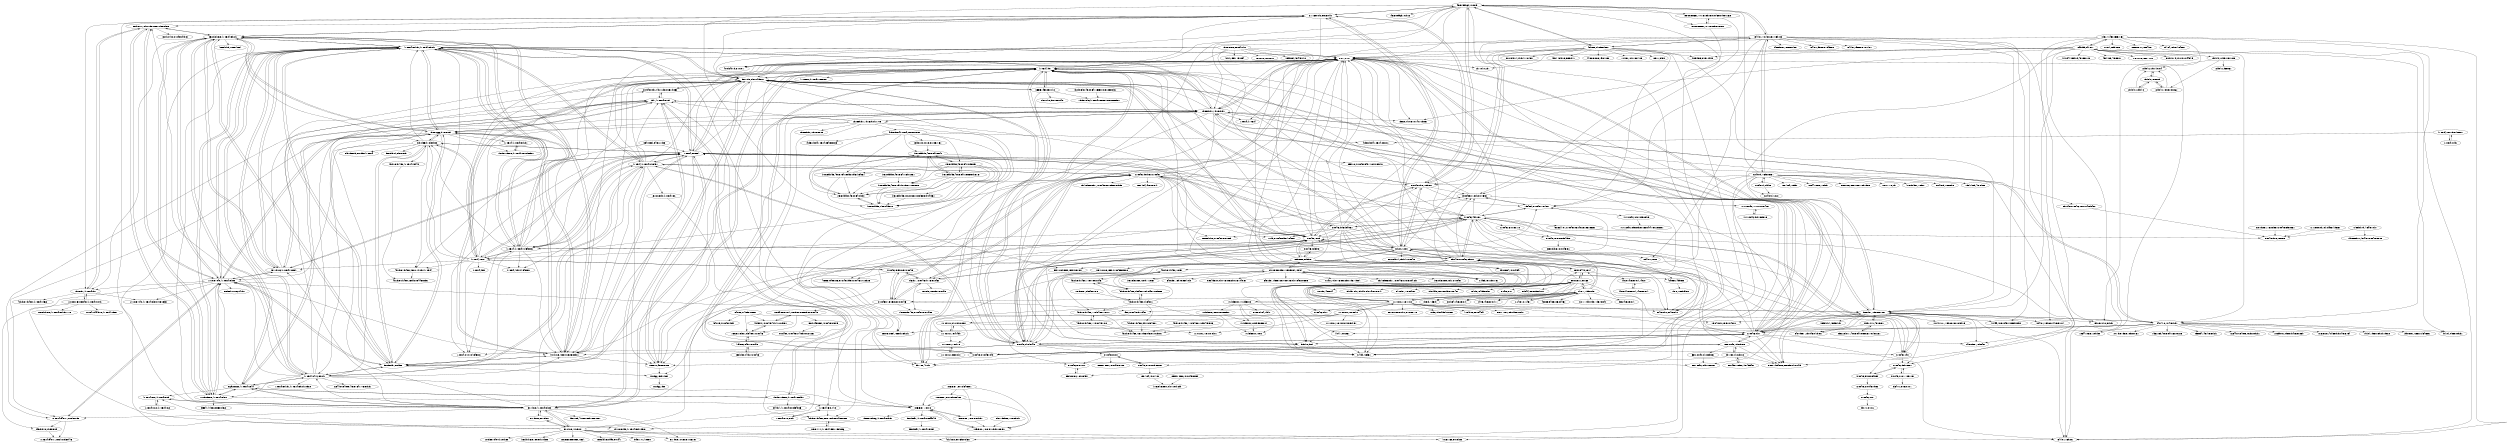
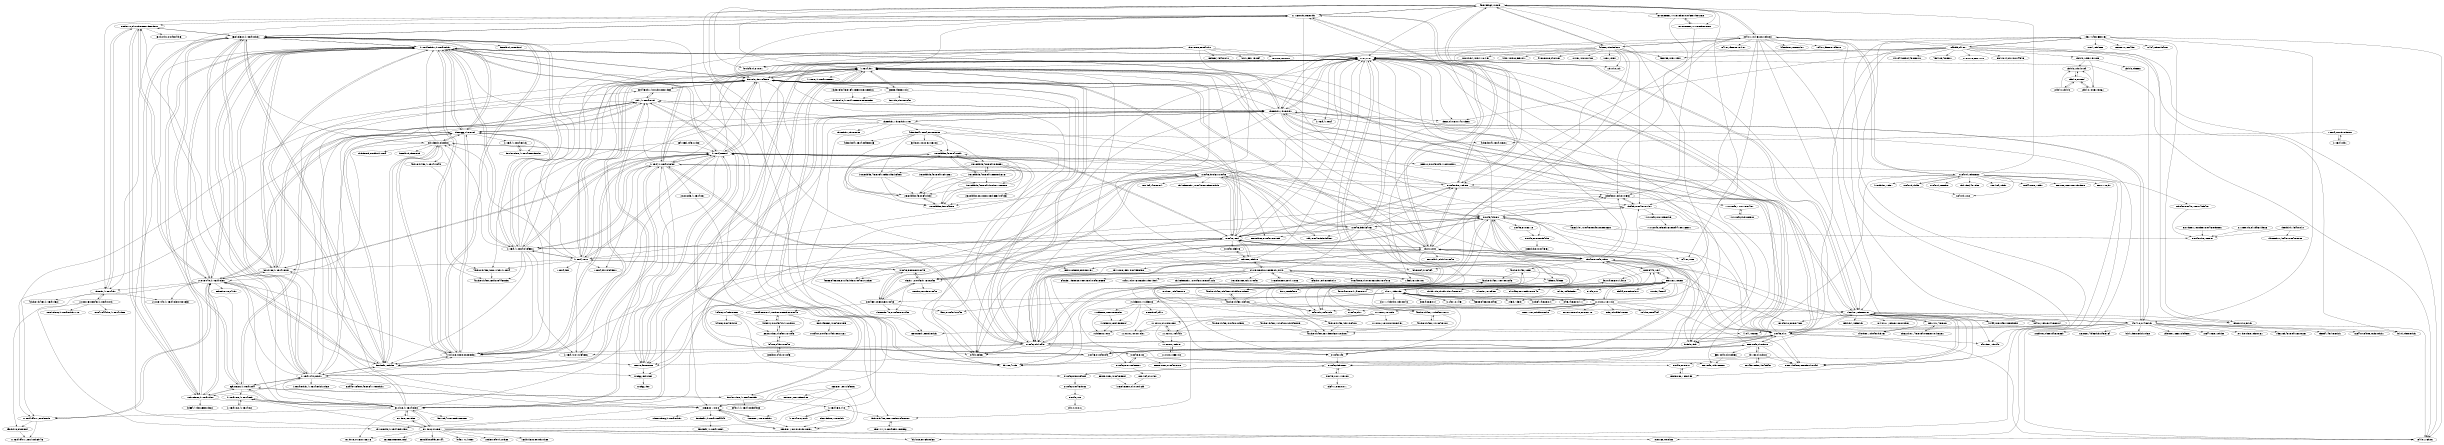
(1400, 16) -> none
(660, 90) -> (655, 90)
(519, 259) -> (521, 268)
none -> (1228, 323)
